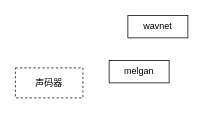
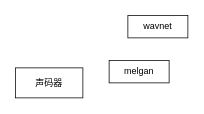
(49, 83) -> (49, 83)
